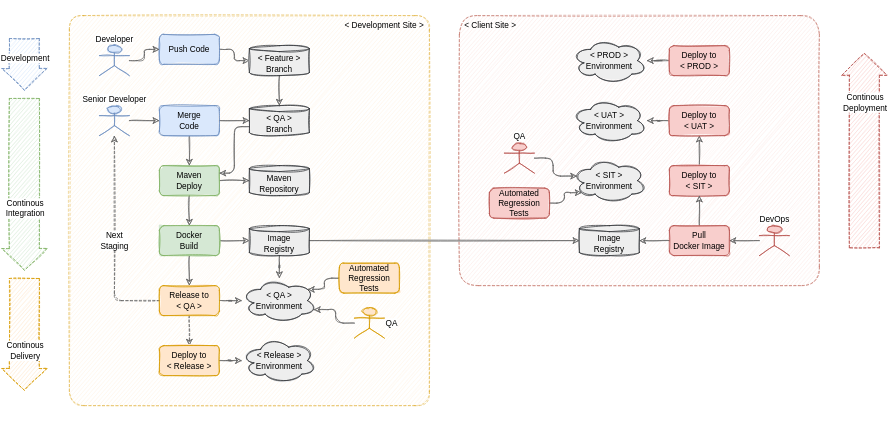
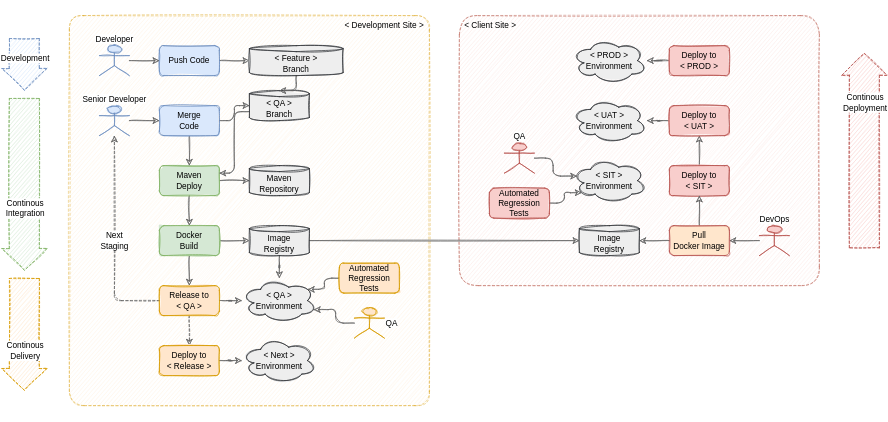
(189, 49) -> (189, 60)
(279, 60) -> (296, 60)
(279, 120) -> (279, 105)
(699, 240) -> (699, 240)
(279, 360) -> (279, 360)
